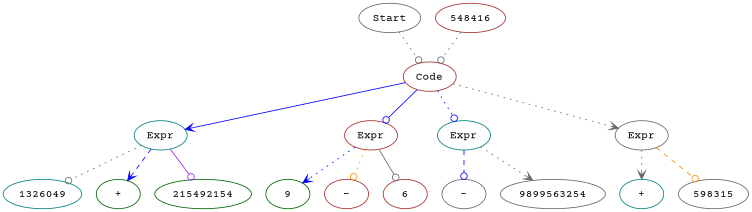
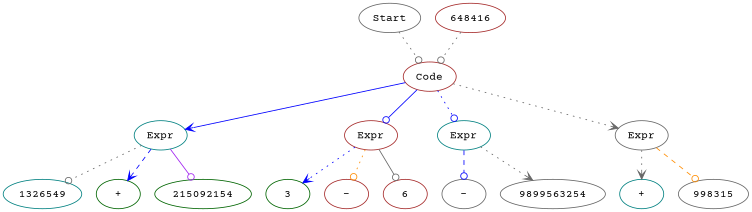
(470, 18) -> (470, 18)
(42, 194) -> (42, 194)
(203, 194) -> (203, 194)
(288, 194) -> (288, 194)
(713, 194) -> (713, 194)
